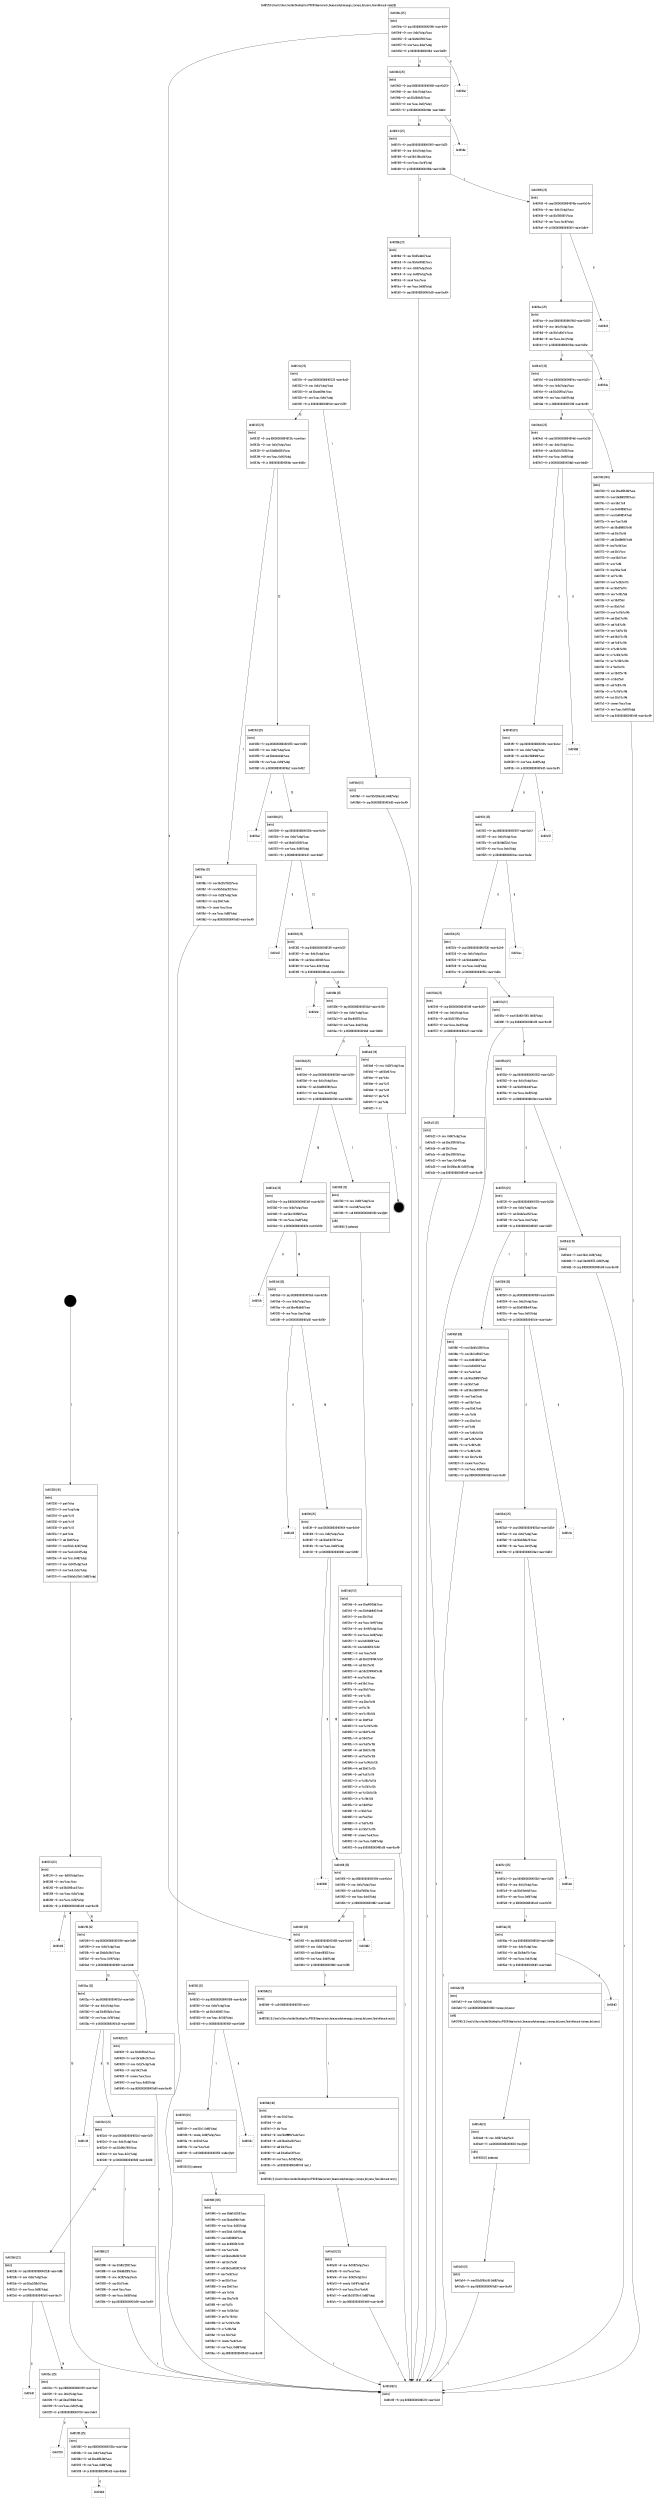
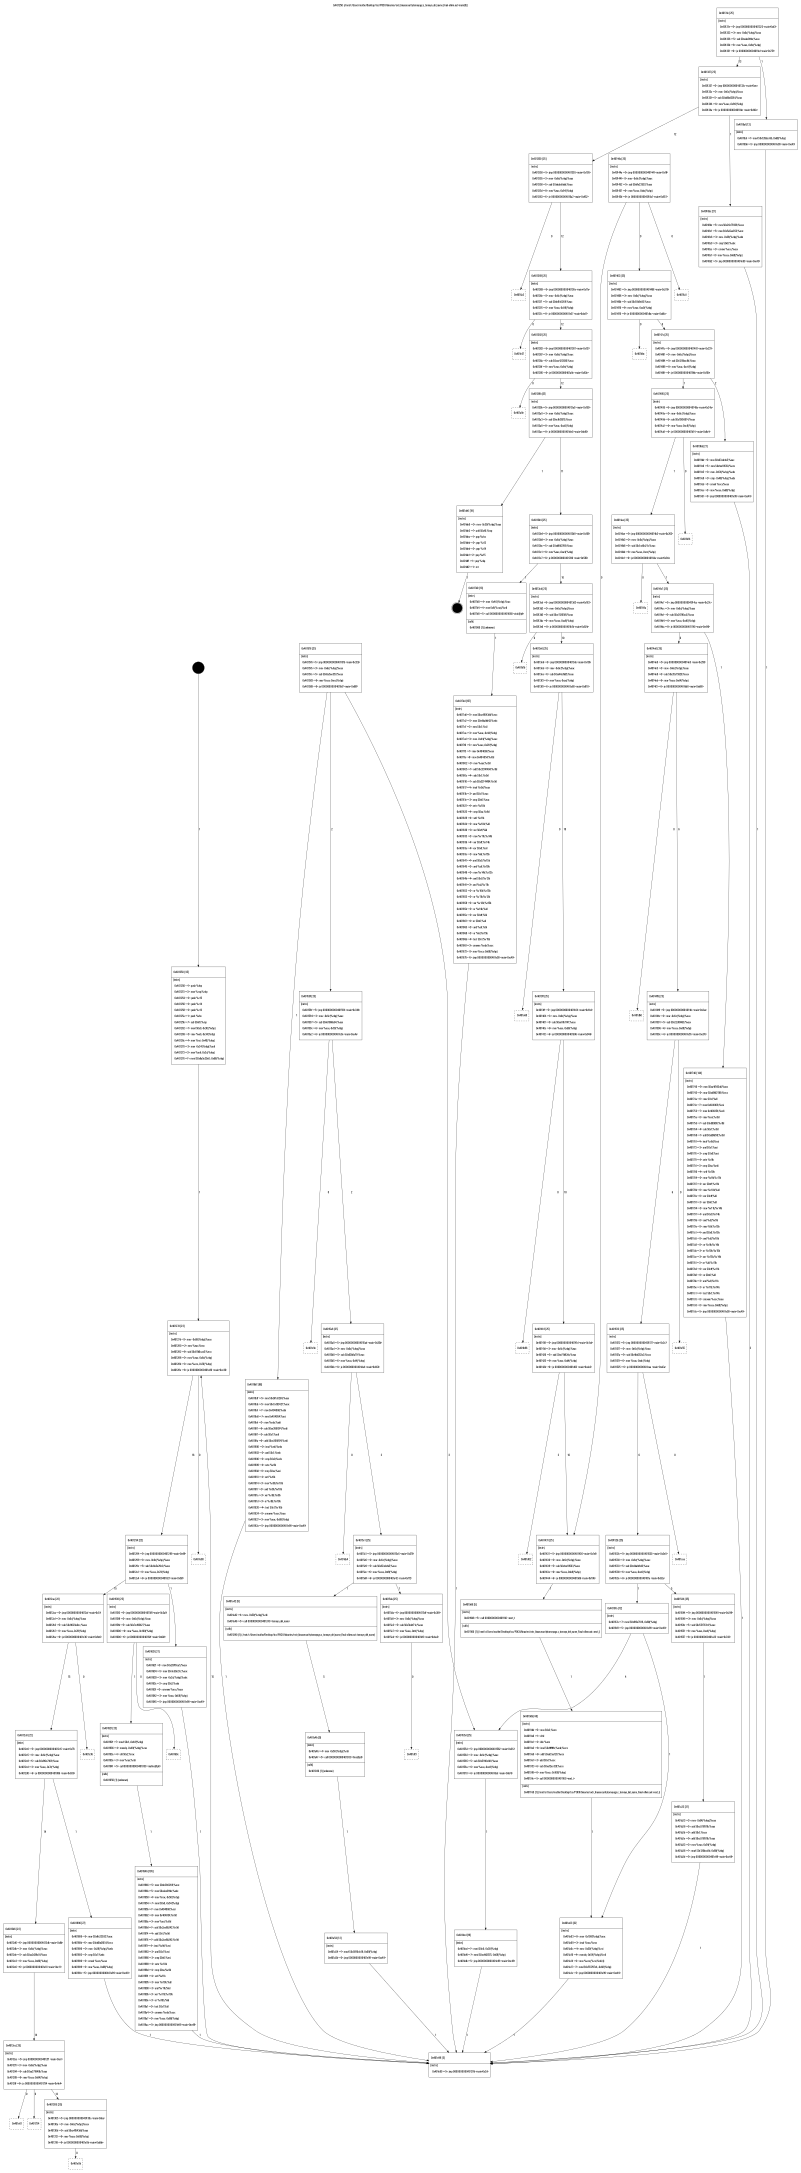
(525, 1143) -> (448, 1202)
(435, 1699) -> (667, 1781)
(525, 1976) -> (344, 1589)
(31, 2344) -> (23, 2103)
